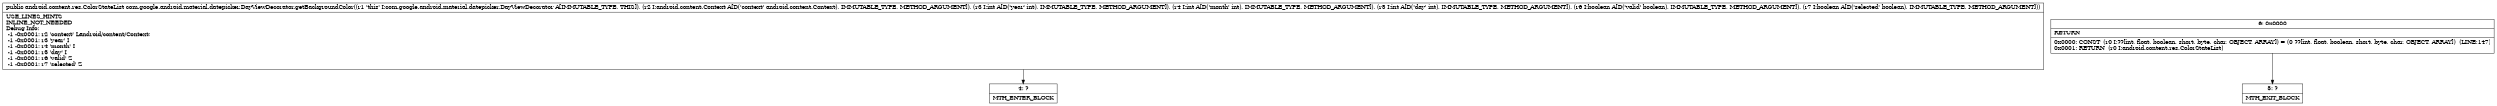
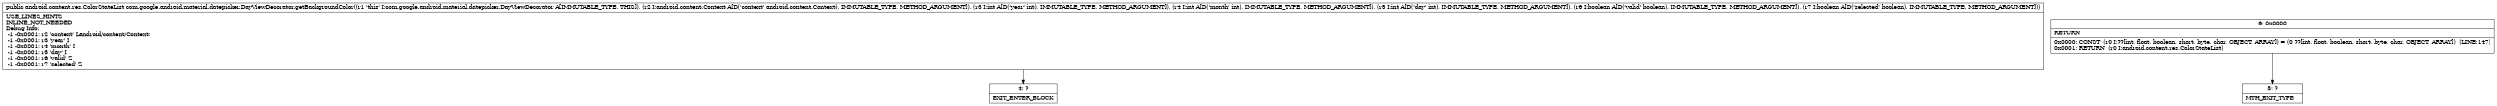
(1023, 98) -> (1023, 98)
(2272, 98) -> (2270, 98)
